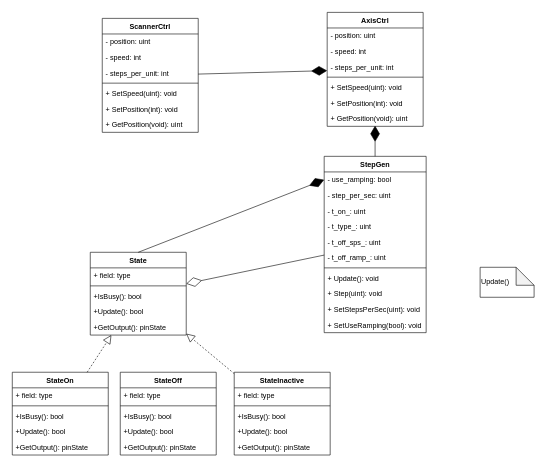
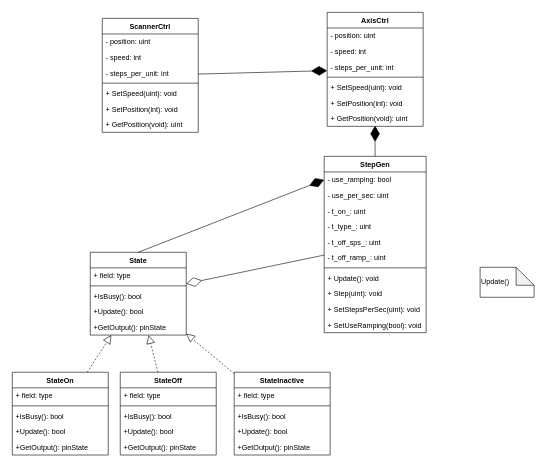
(364, 196) -> (362, 196)
none -> (154, 358)
